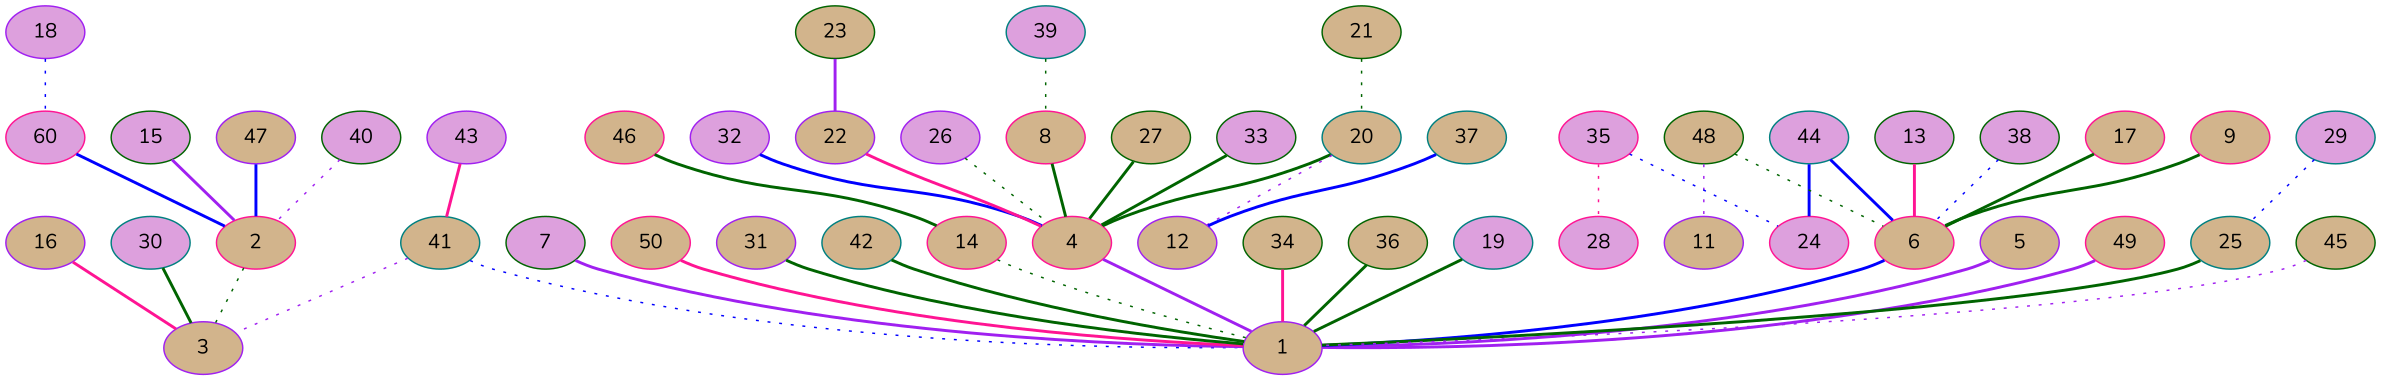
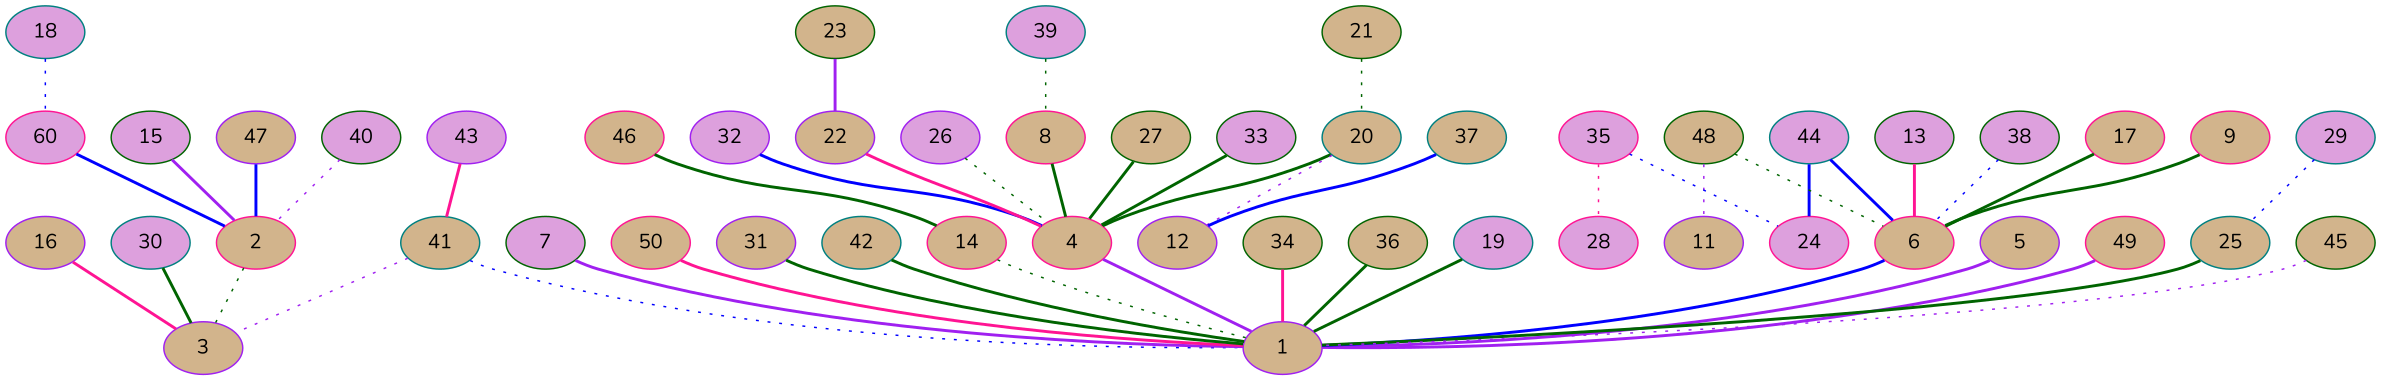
(45, 32) -> (45, 32)
